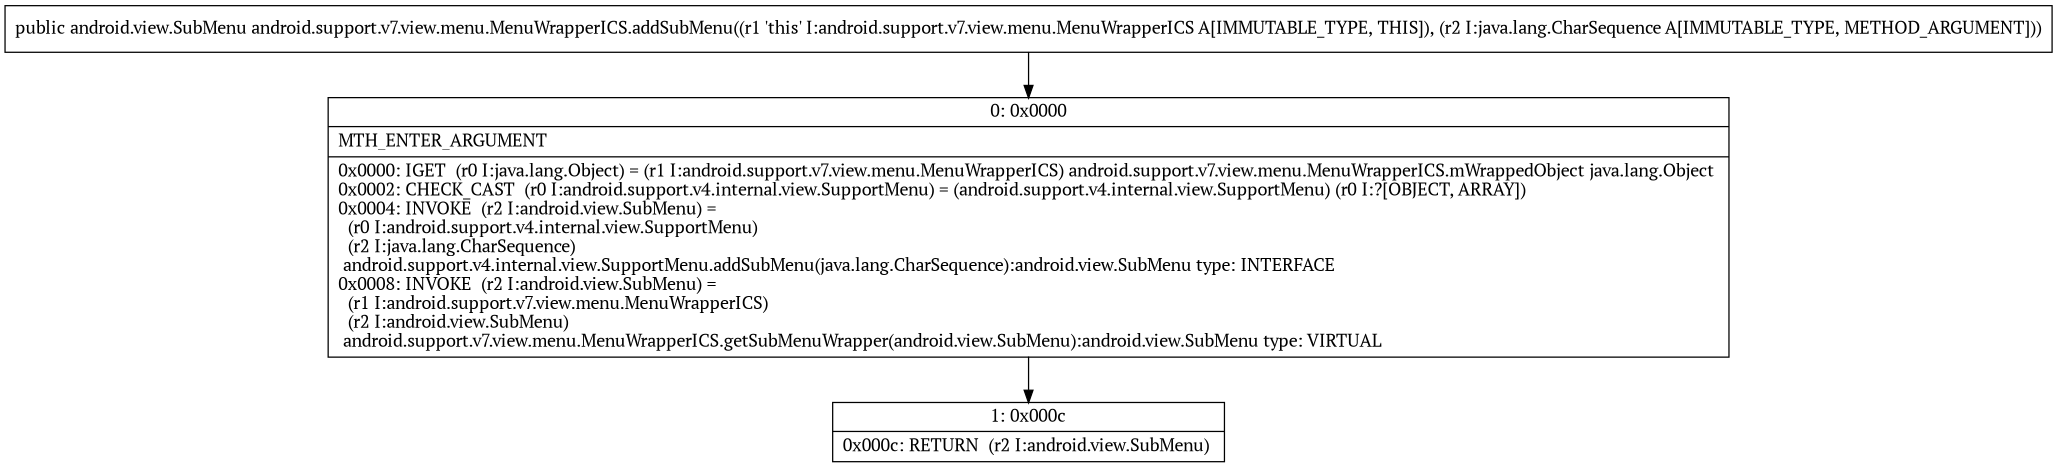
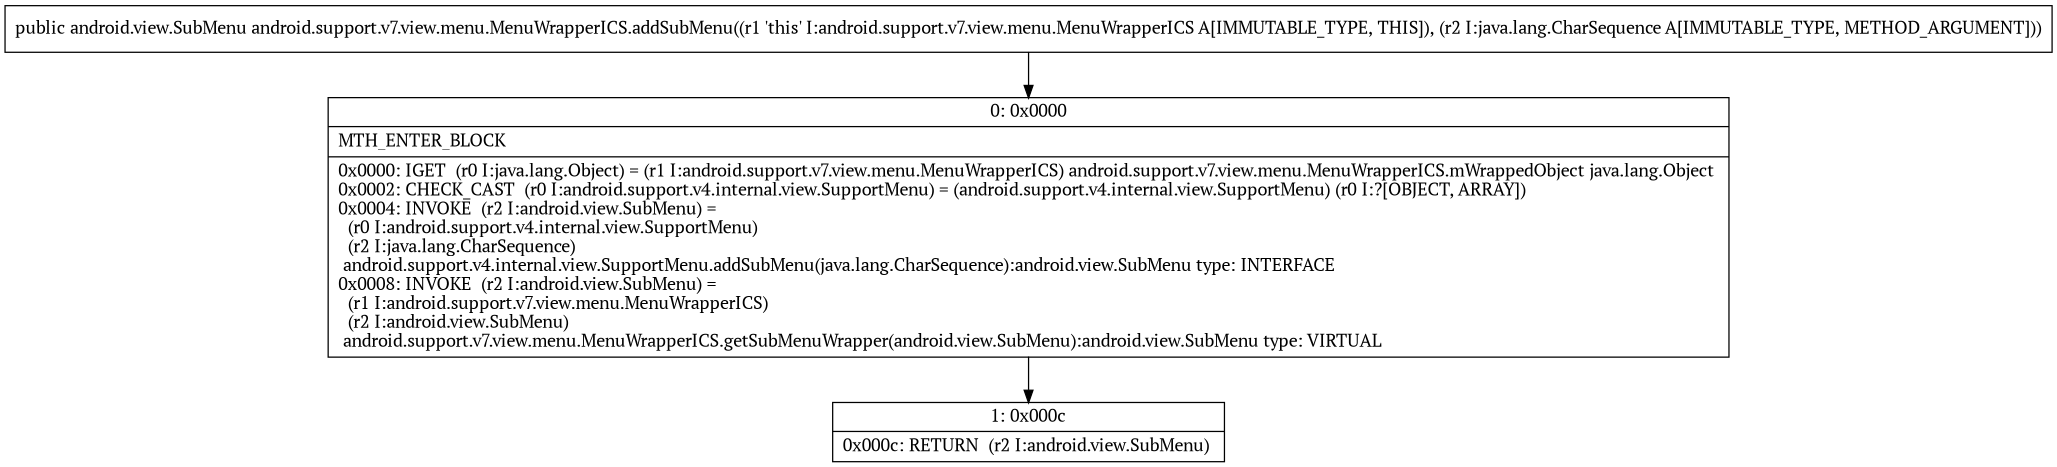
(443, 141) -> (422, 141)
